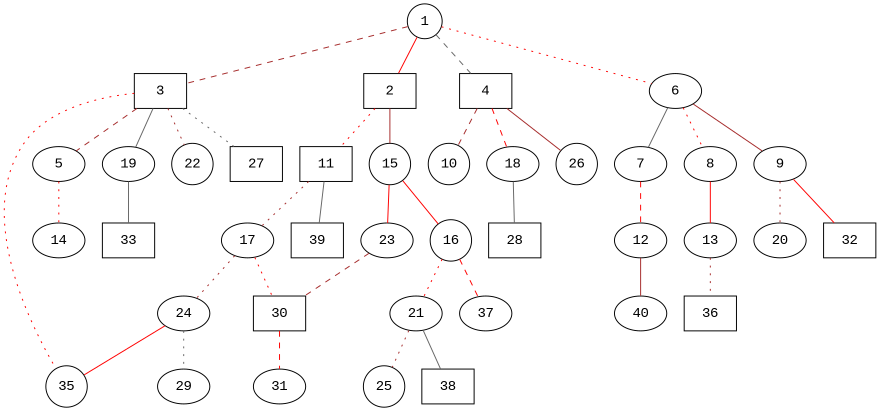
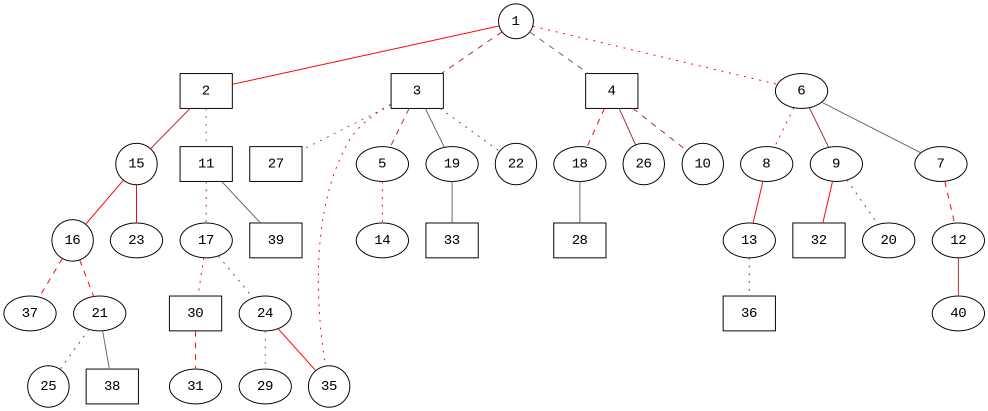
(358, 127) -> (206, 127)
(337, 275) -> none
(433, 278) -> (87, 278)
